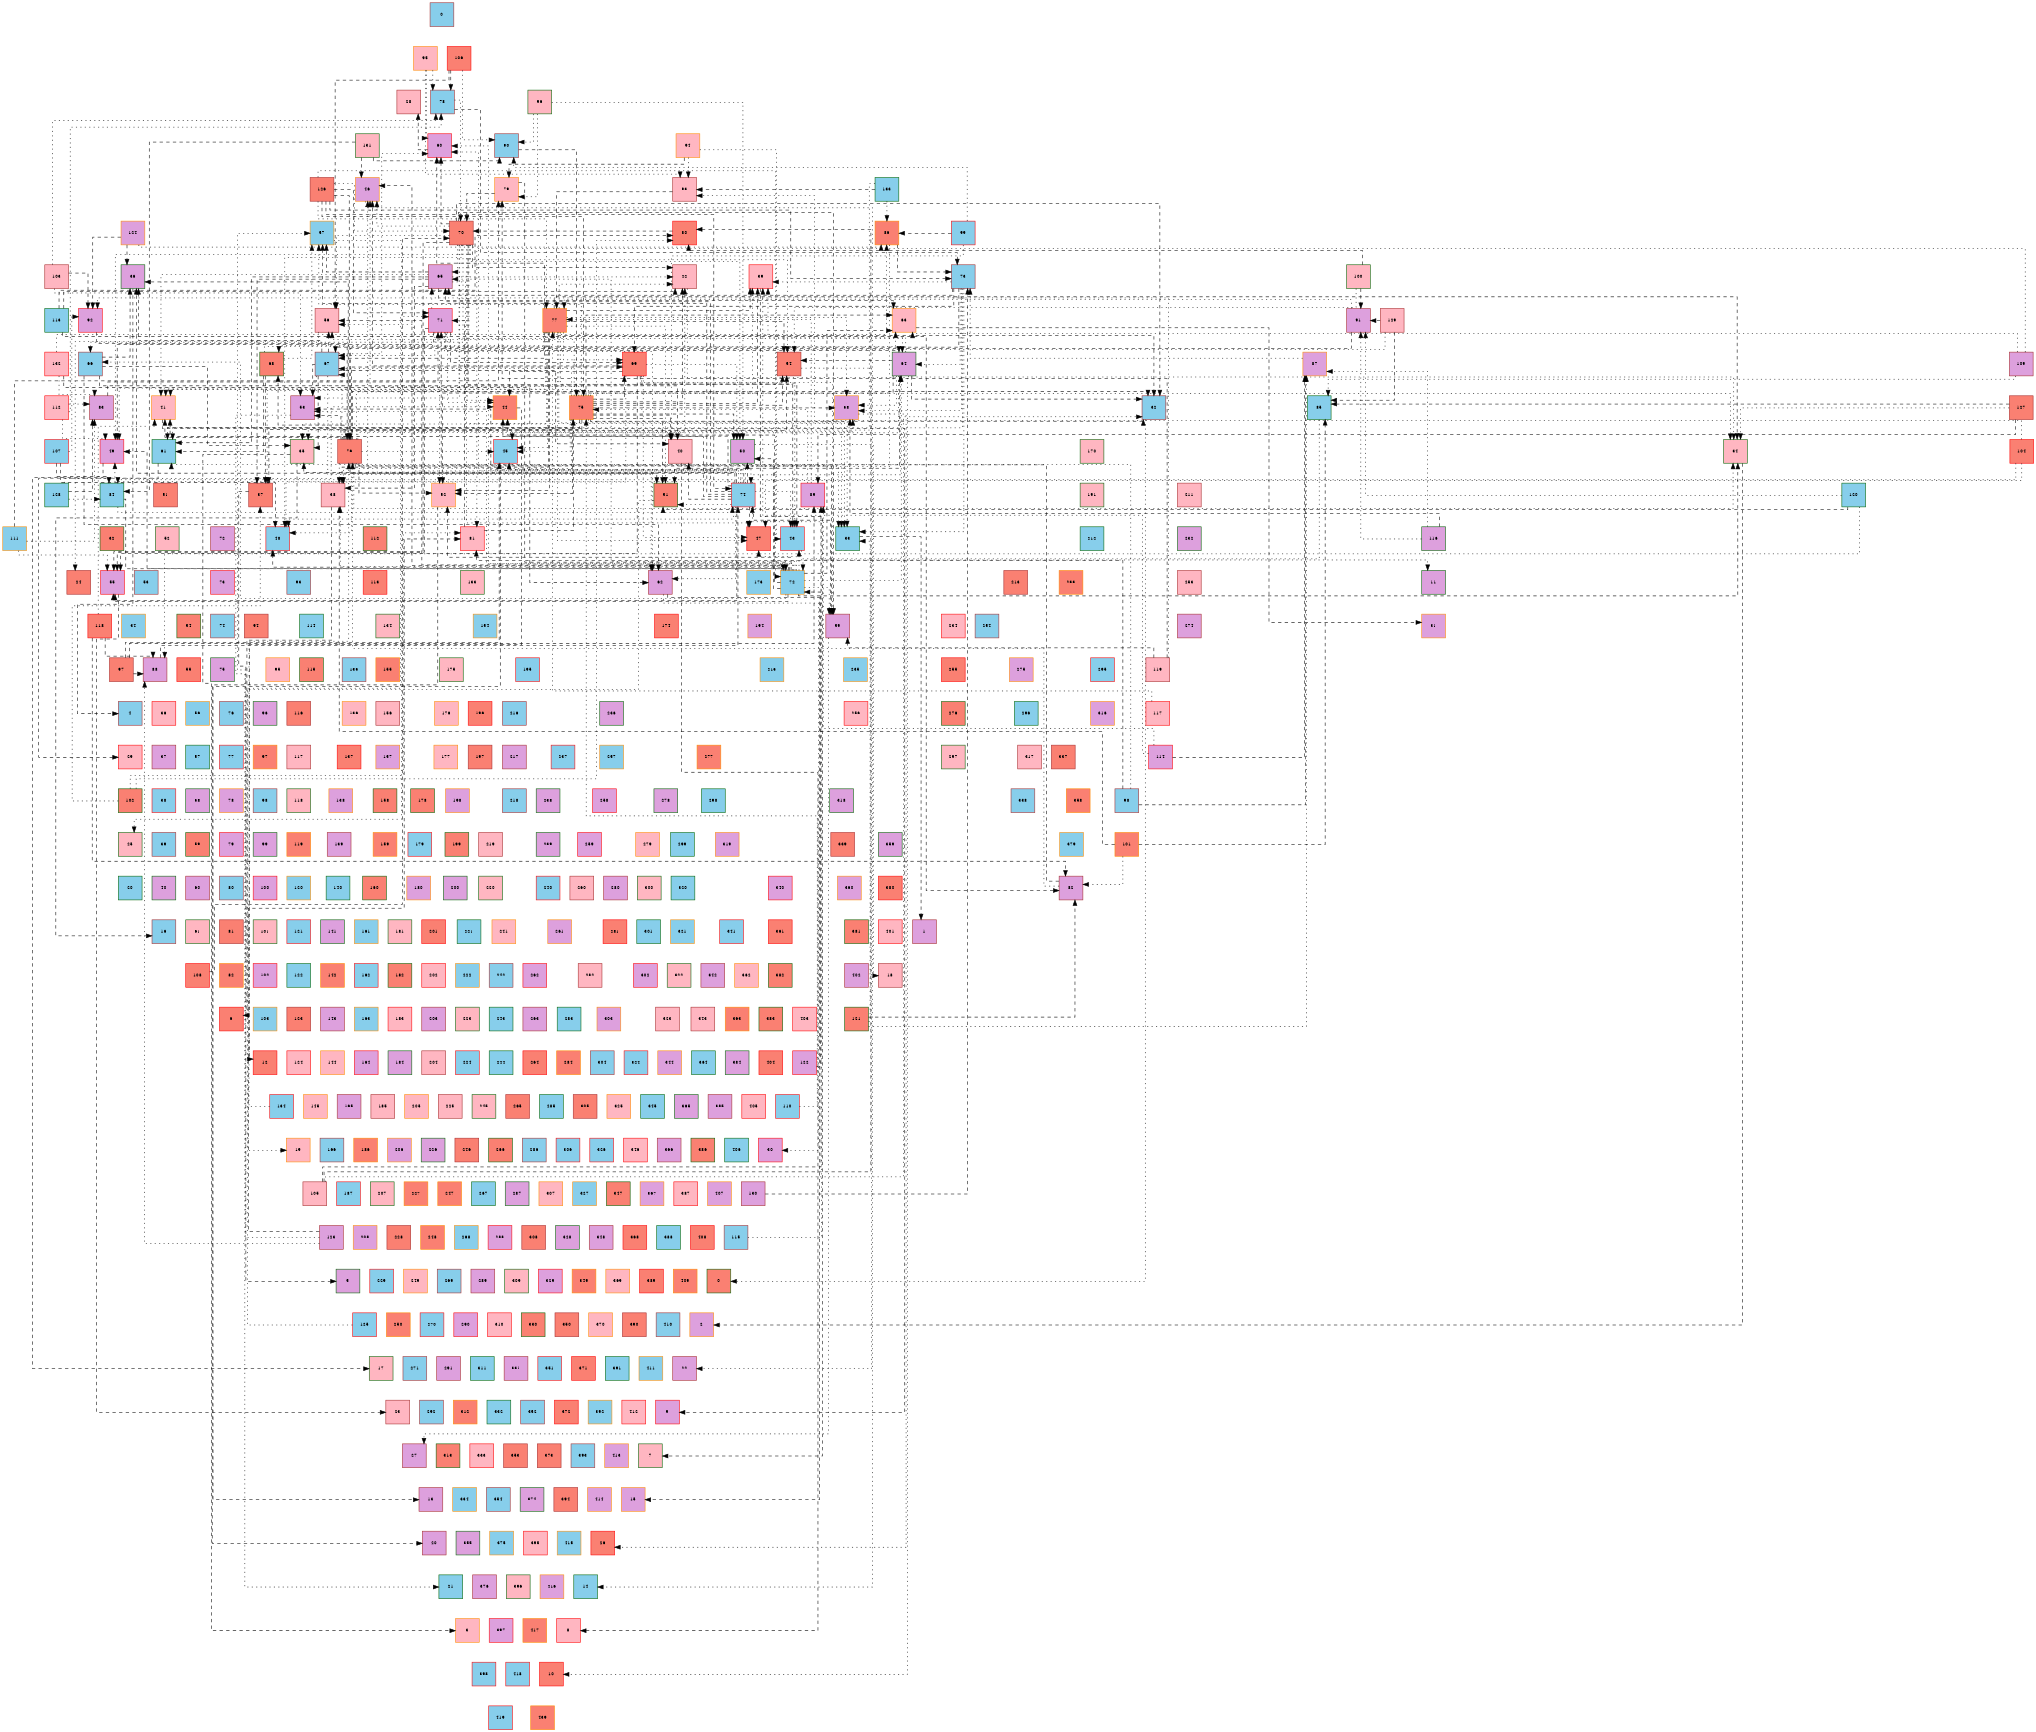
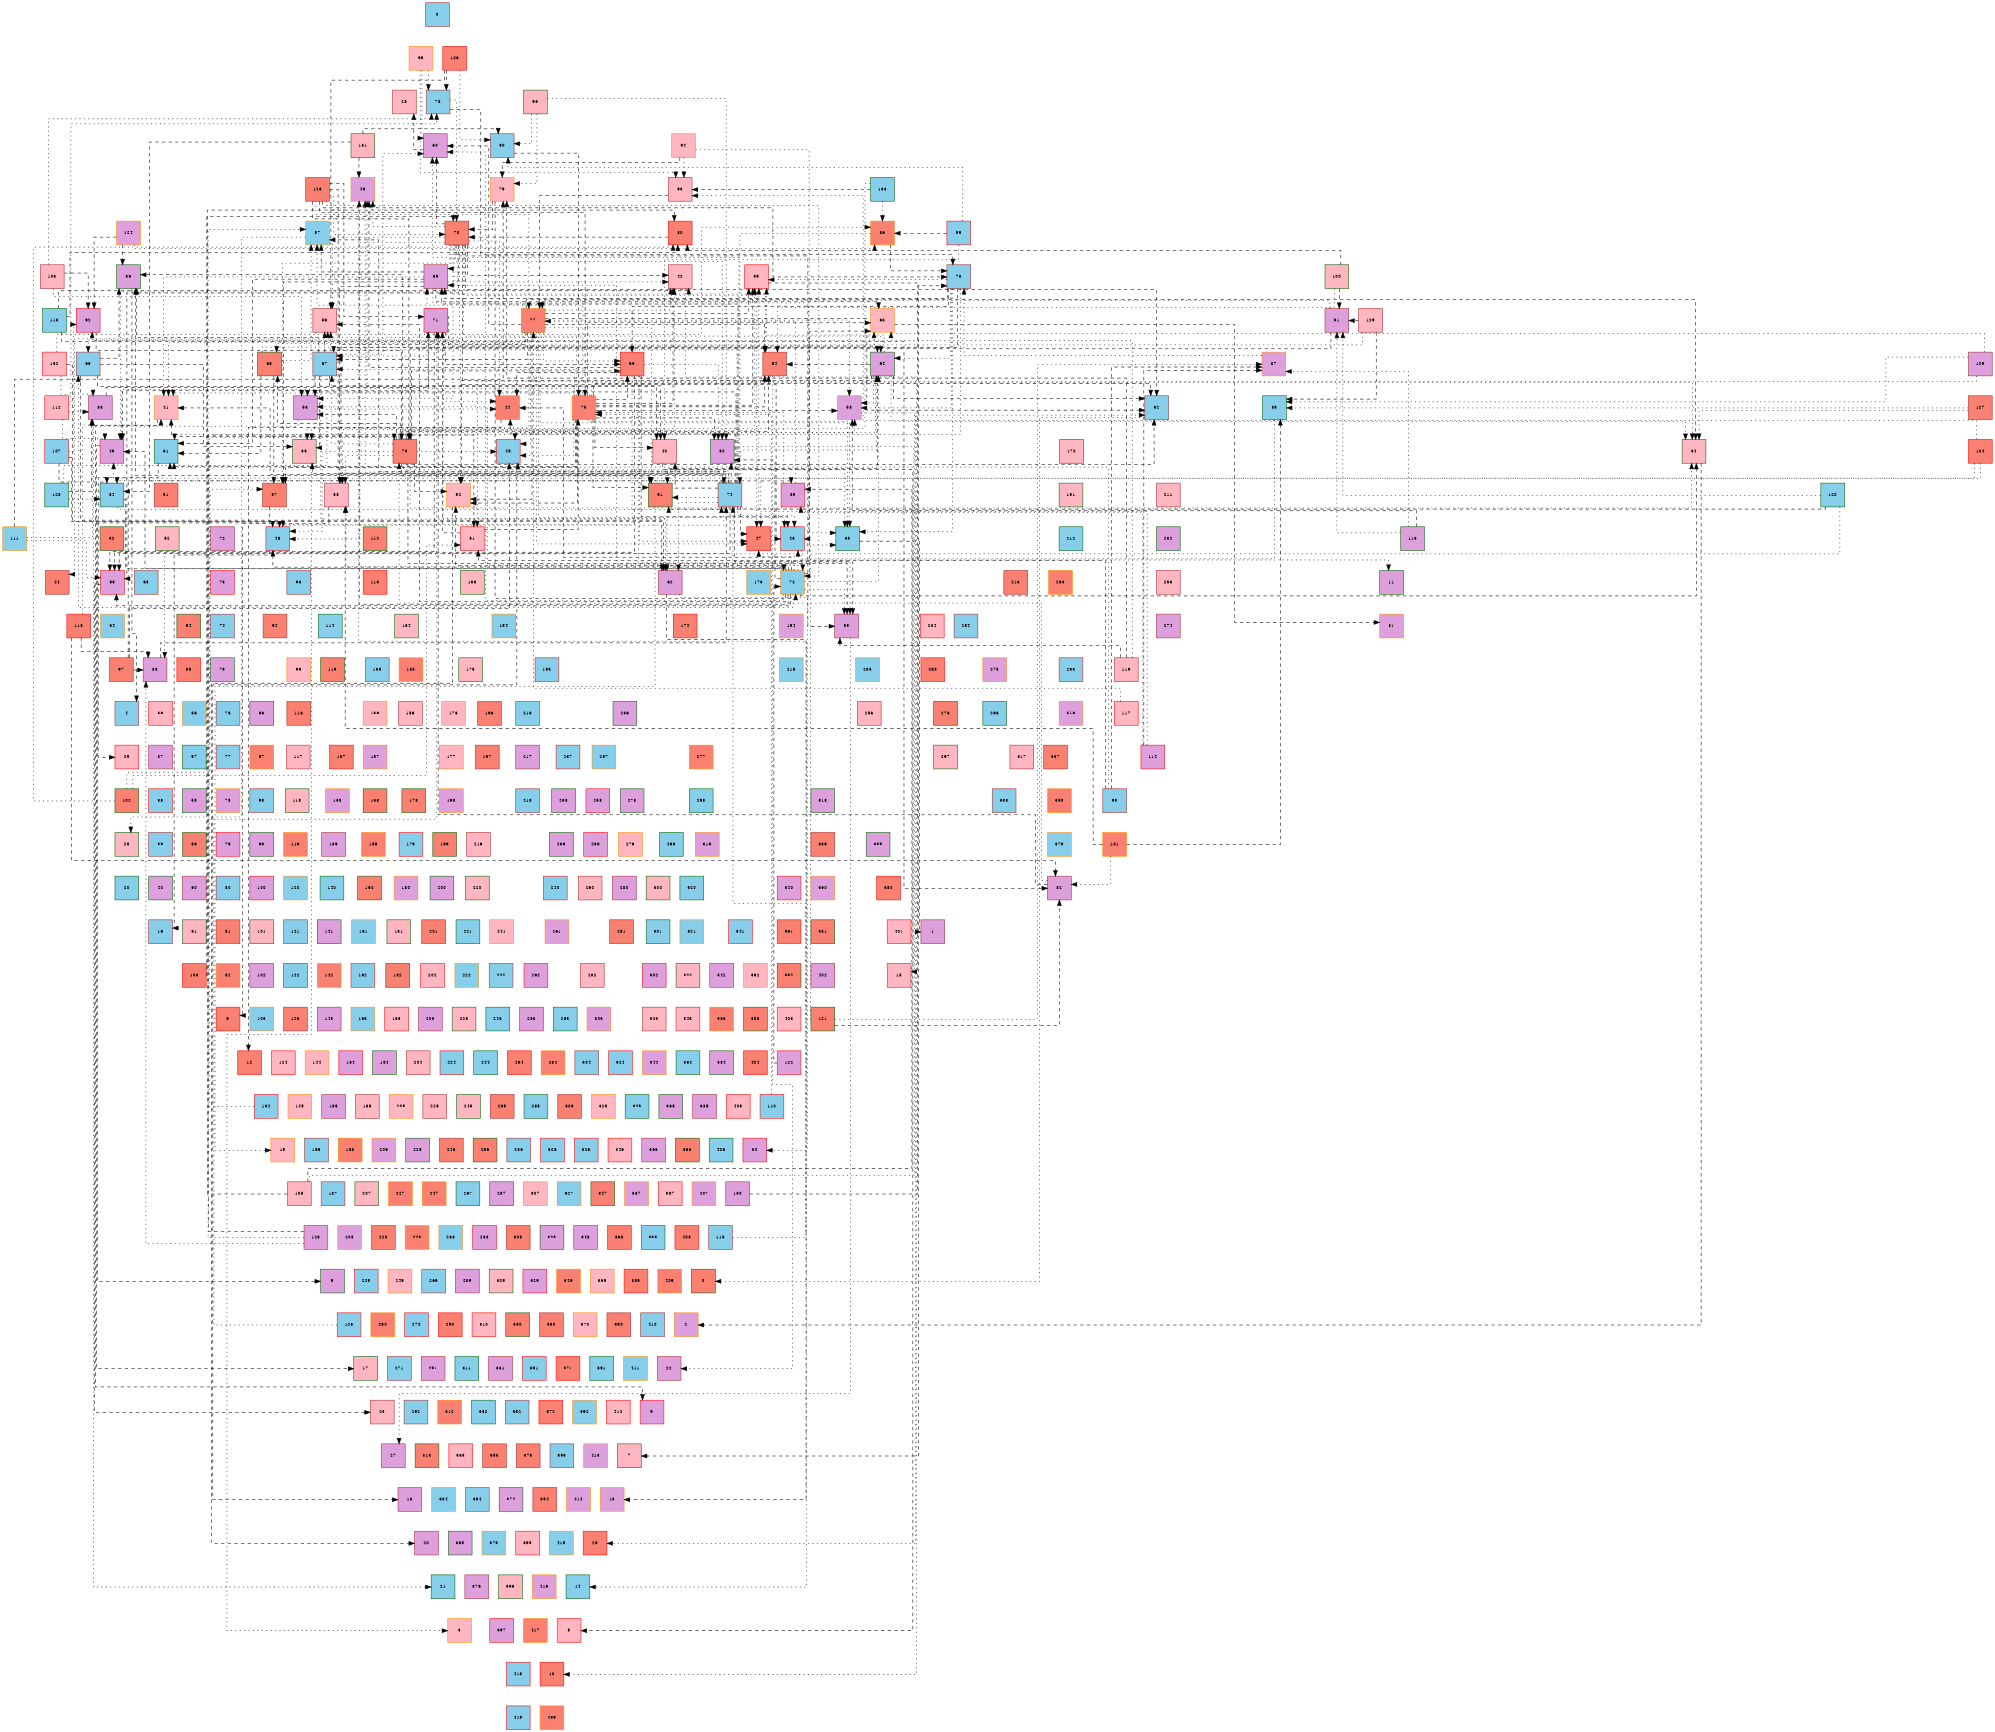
(1673, 404) -> (1630, 408)
(1403, 434) -> none
(56, 624) -> (174, 692)
(211, 1114) -> (227, 1112)
(466, 1325) -> (450, 1325)
(484, 1674) -> none
